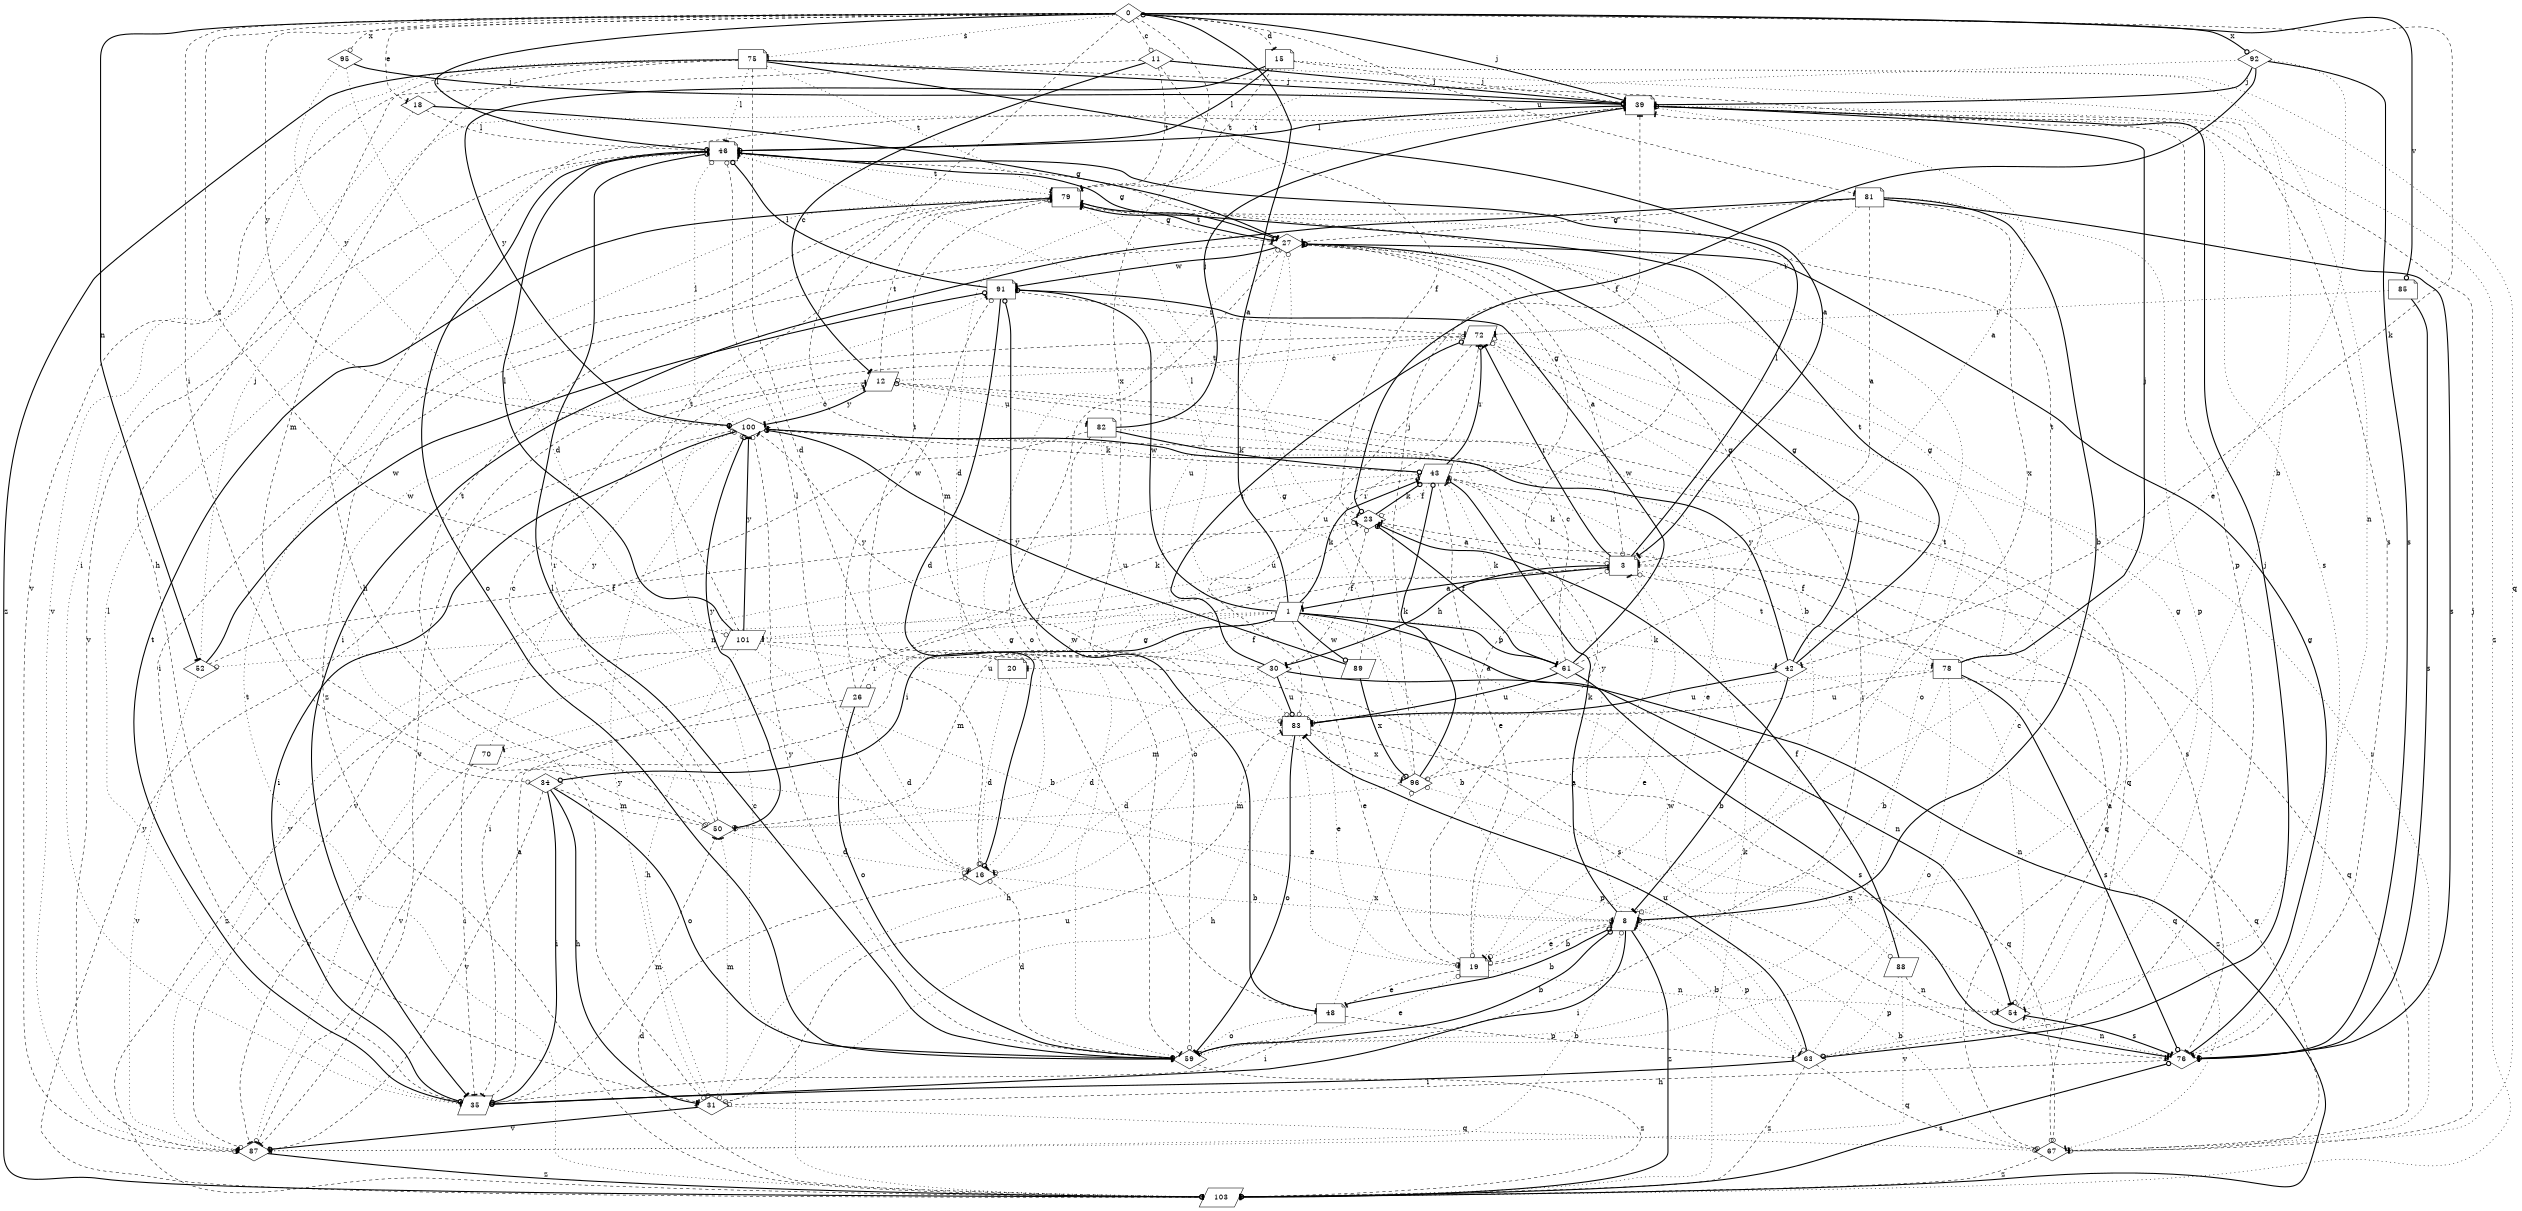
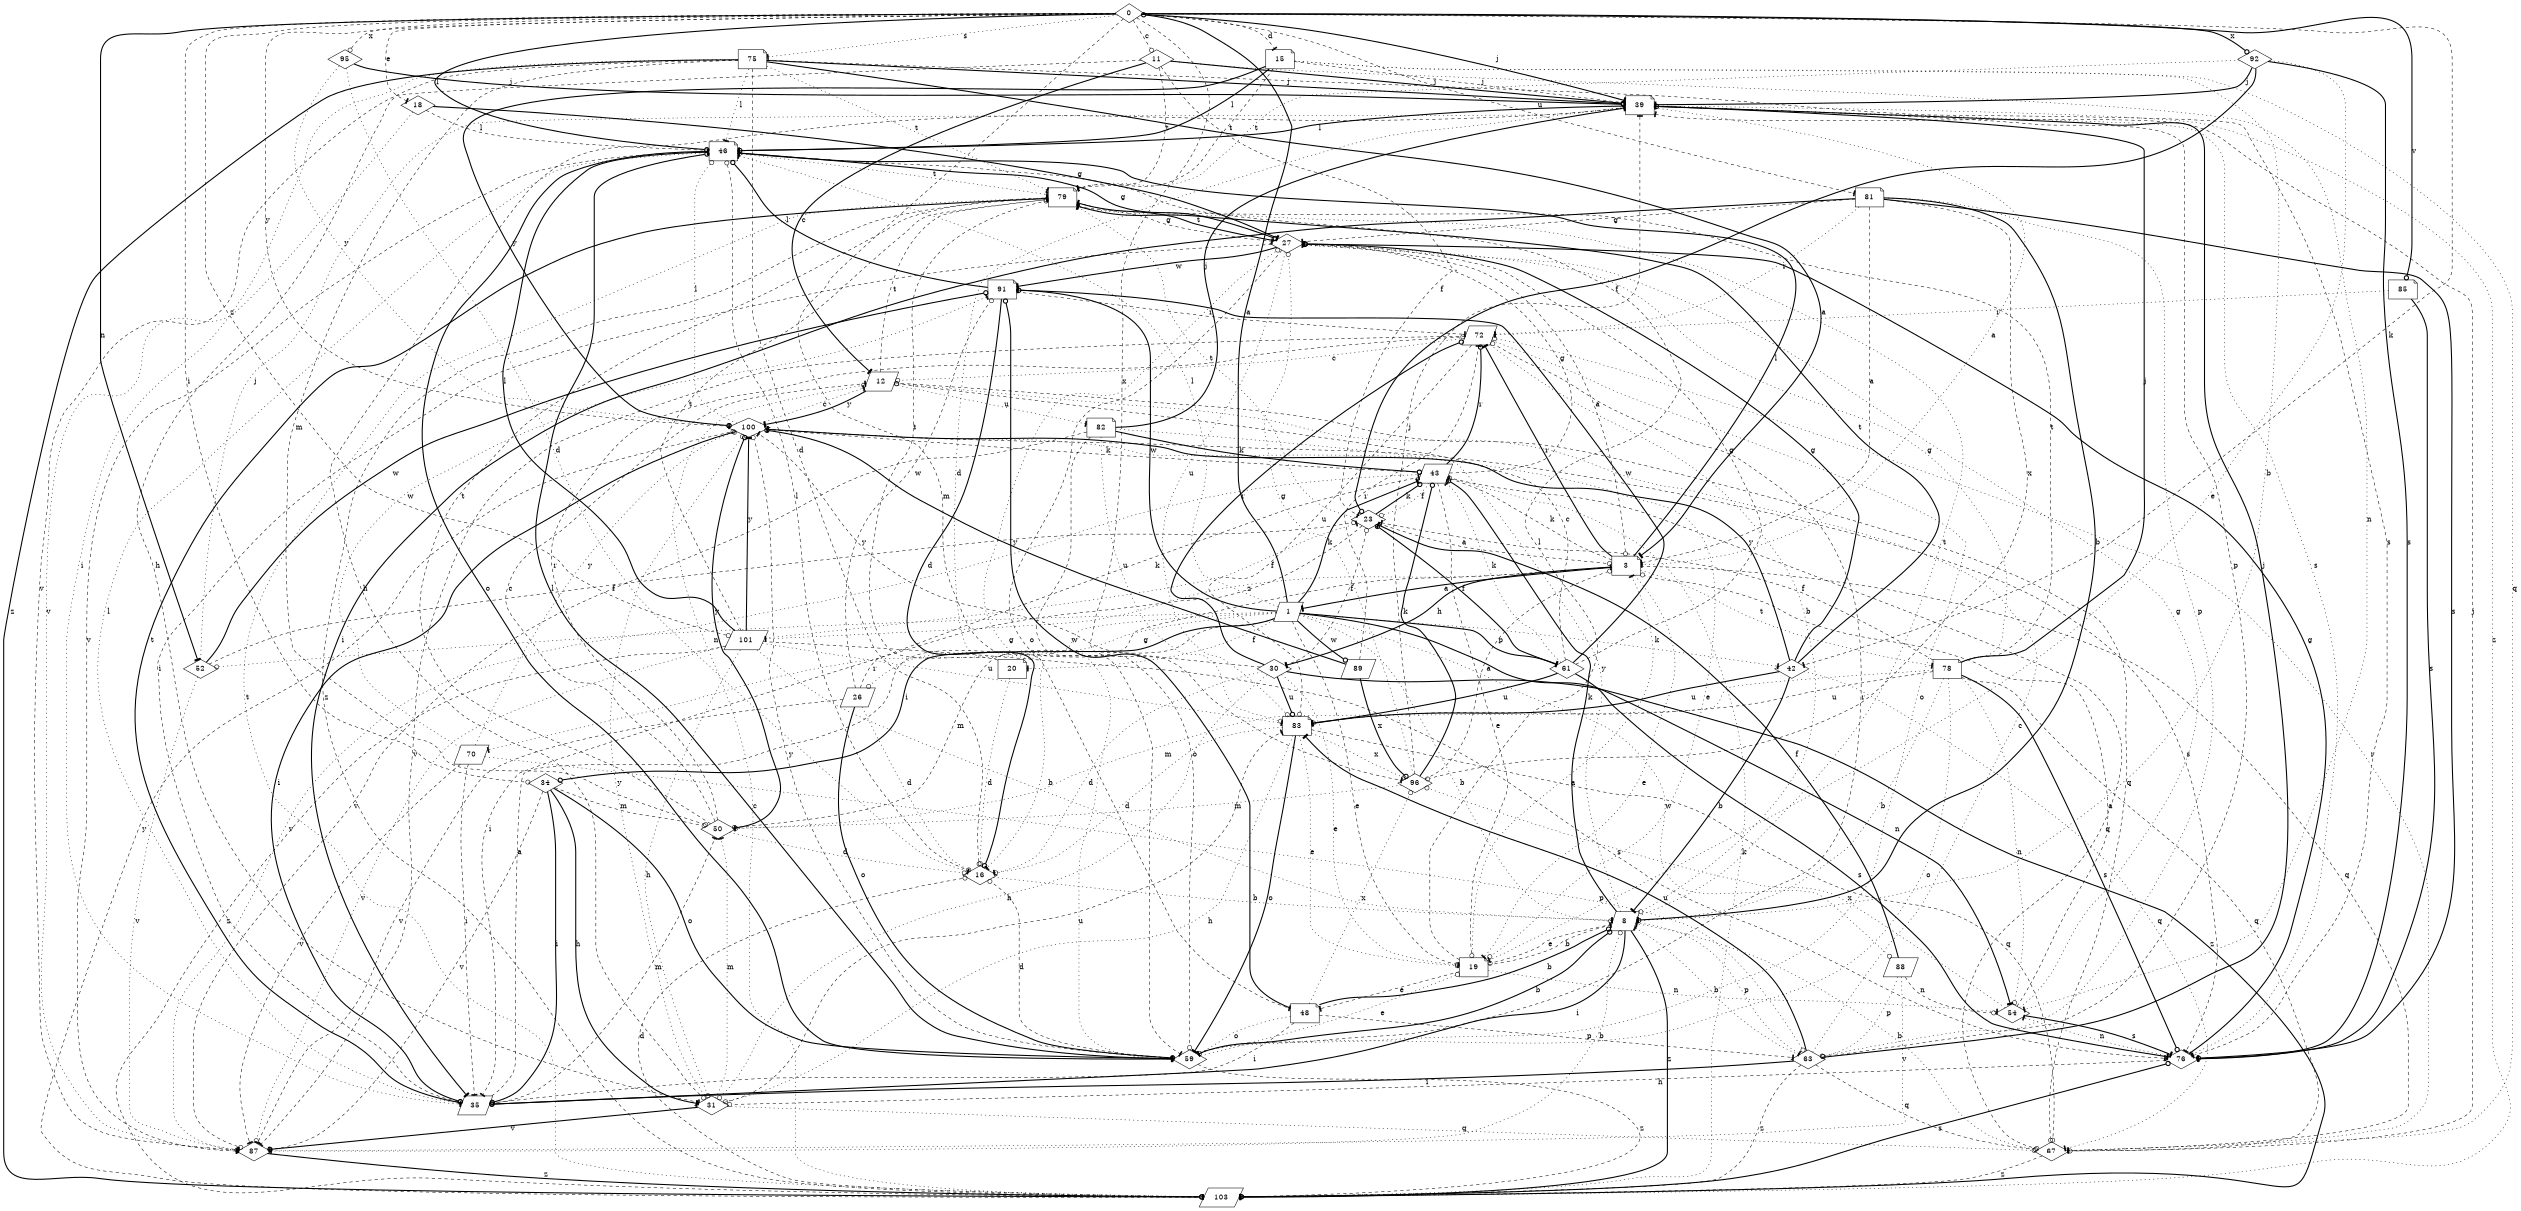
(1274, 566) -> (1273, 566)
